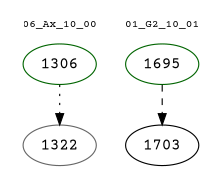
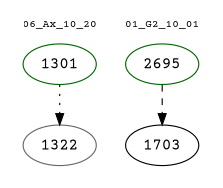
(60, 24) -> (60, 24)
(60, 64) -> (60, 64)
(162, 64) -> (162, 64)
